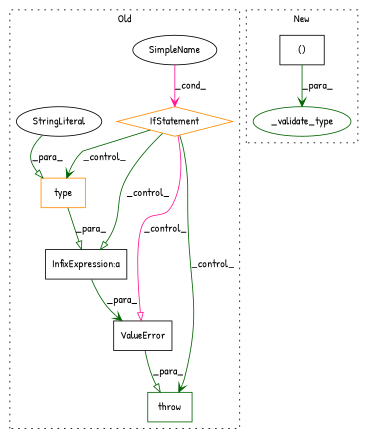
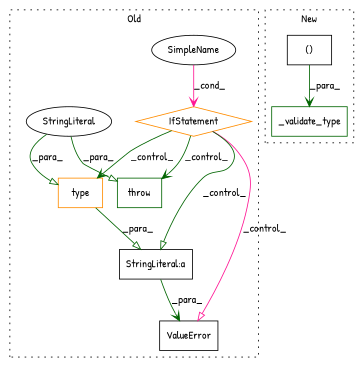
(302, 121) -> (309, 121)
(86, 264) -> (156, 264)
(149, 368) -> (83, 164)
